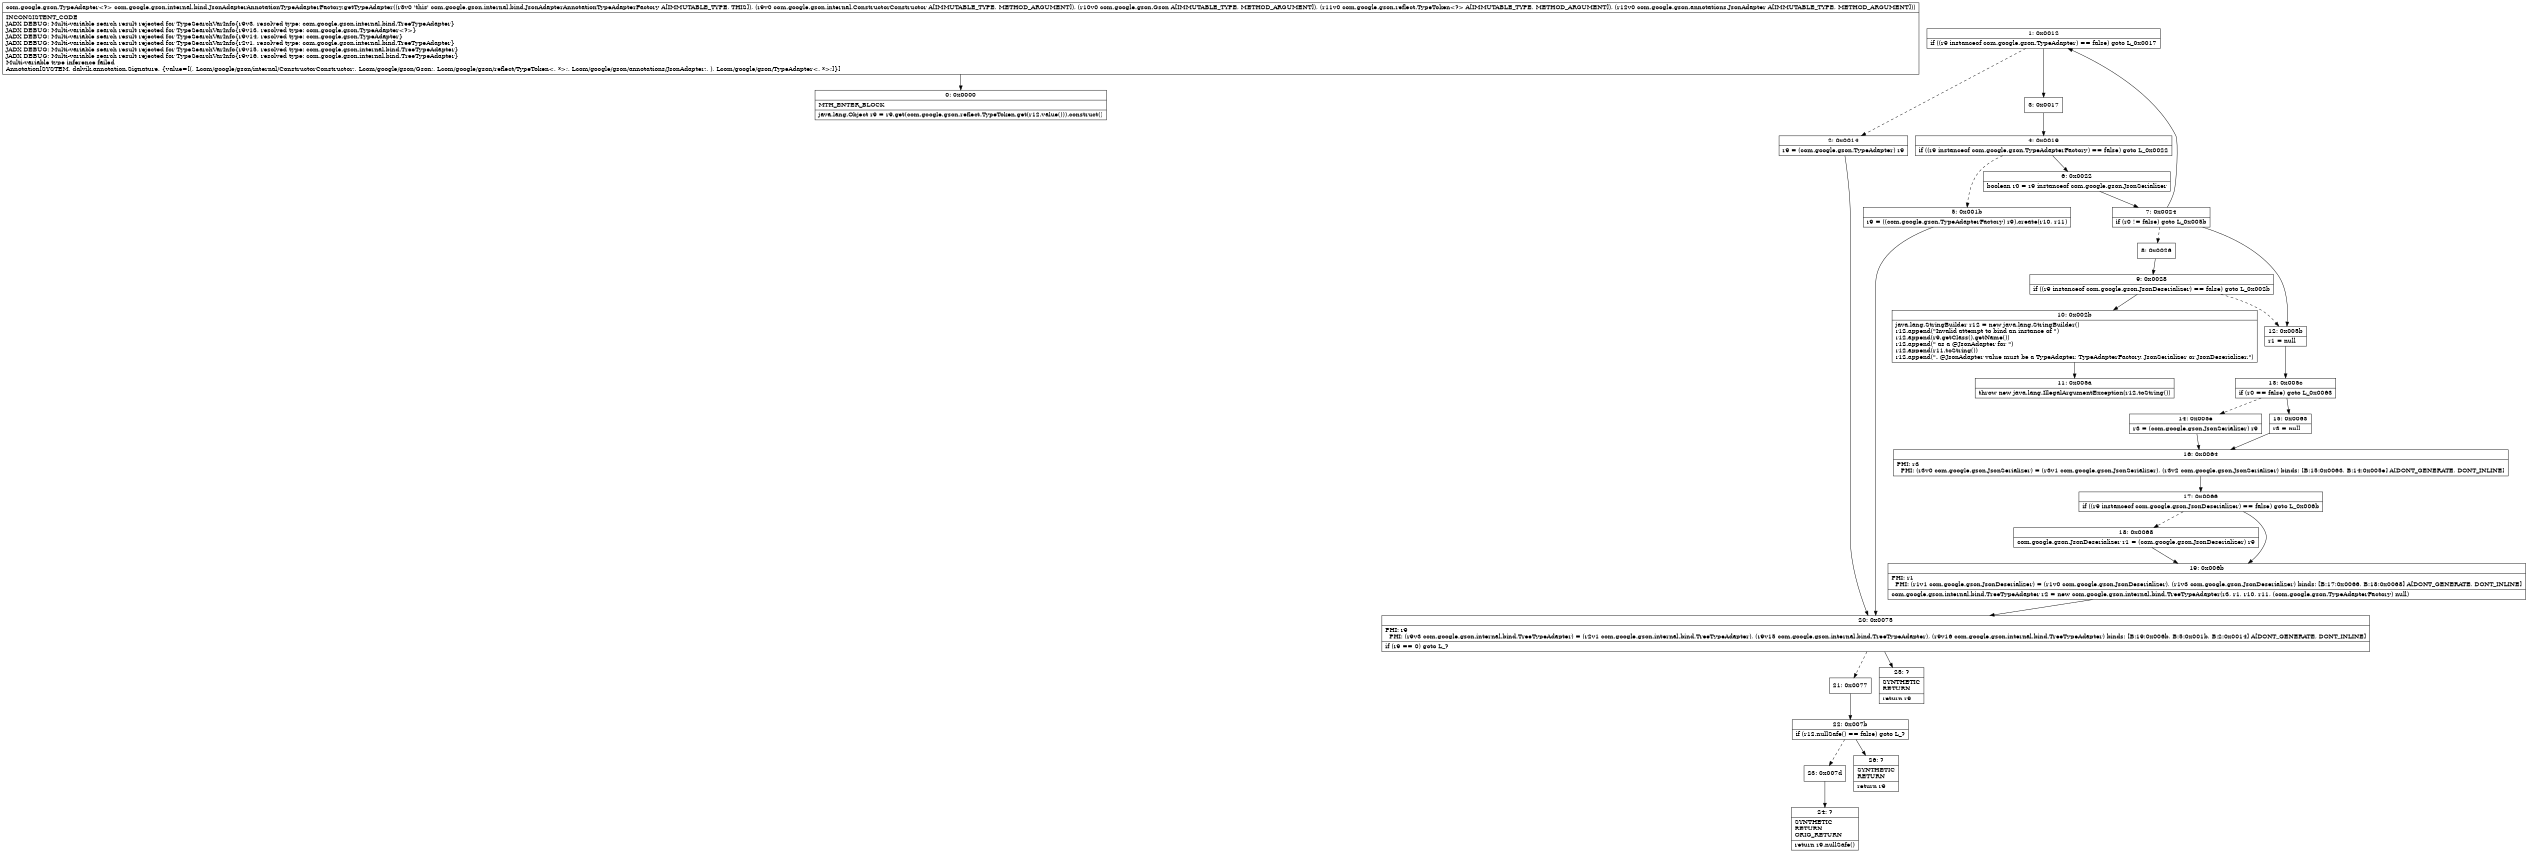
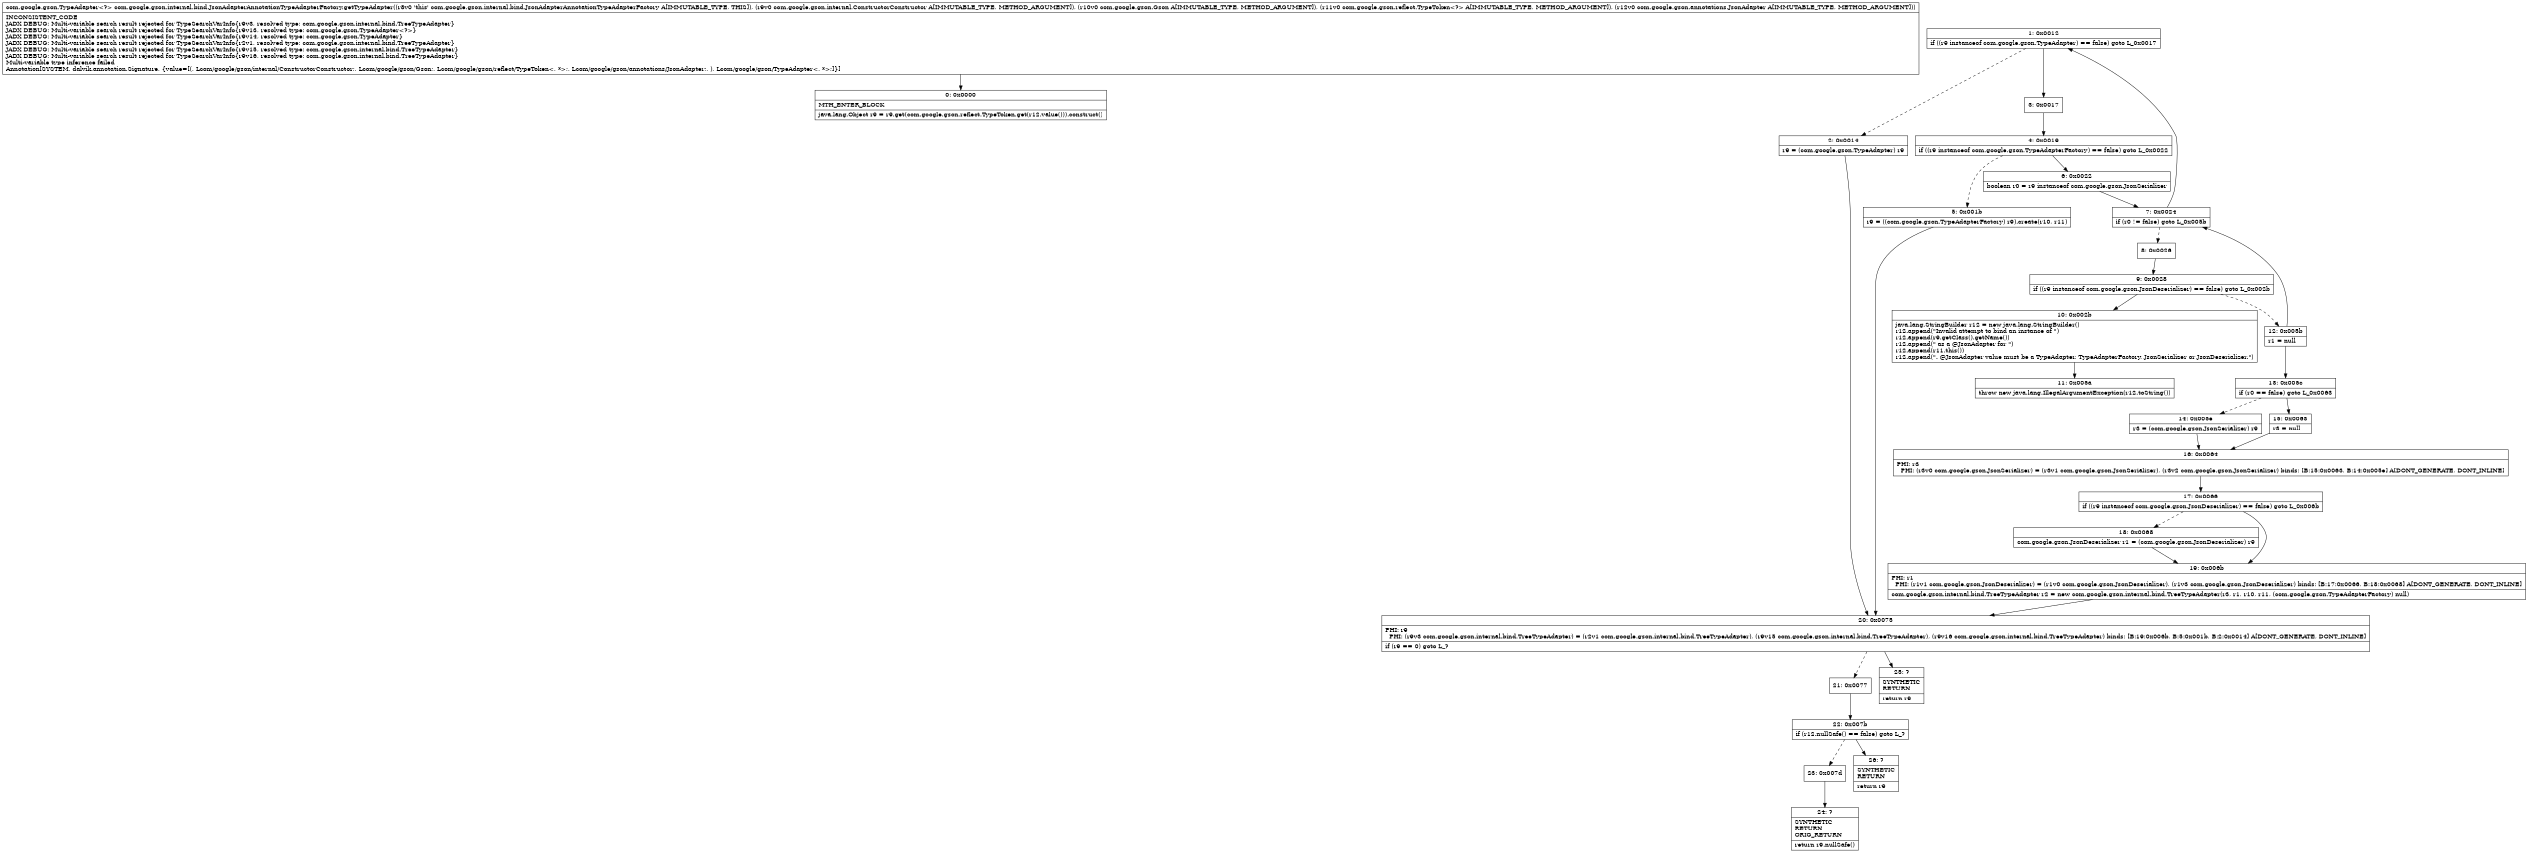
(2264, 259) -> (2267, 262)
(1937, 351) -> (1930, 351)
